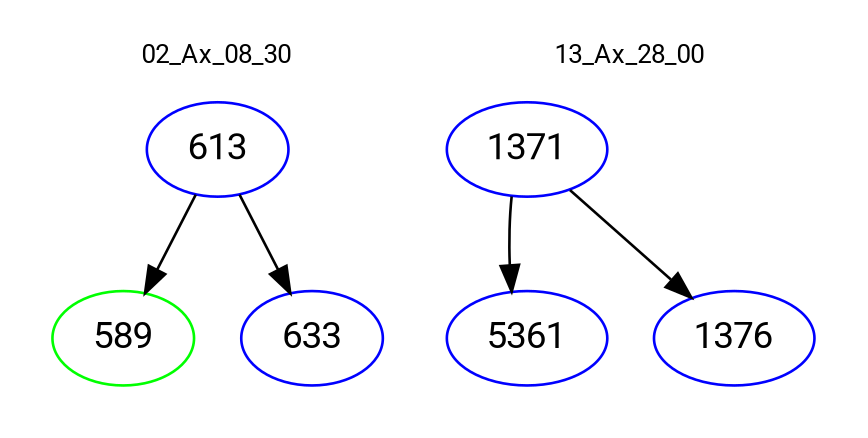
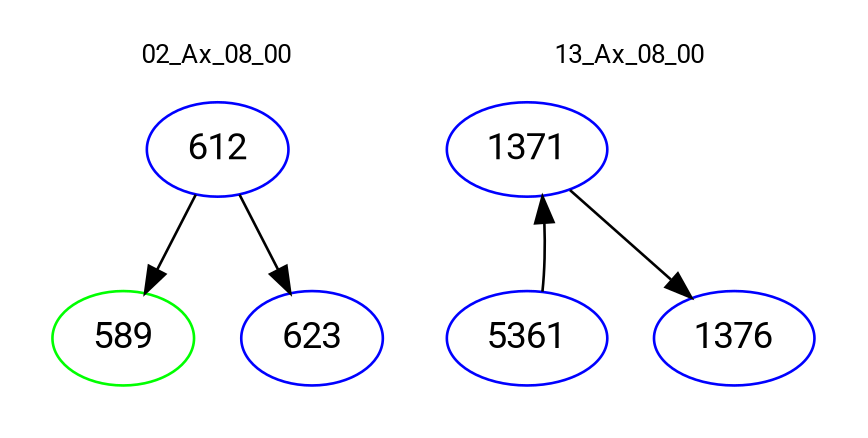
(218, 56) -> (218, 56)
(631, 56) -> (631, 56)
(218, 149) -> (218, 149)
(510, 231) -> (545, 257)
(312, 338) -> (312, 338)
